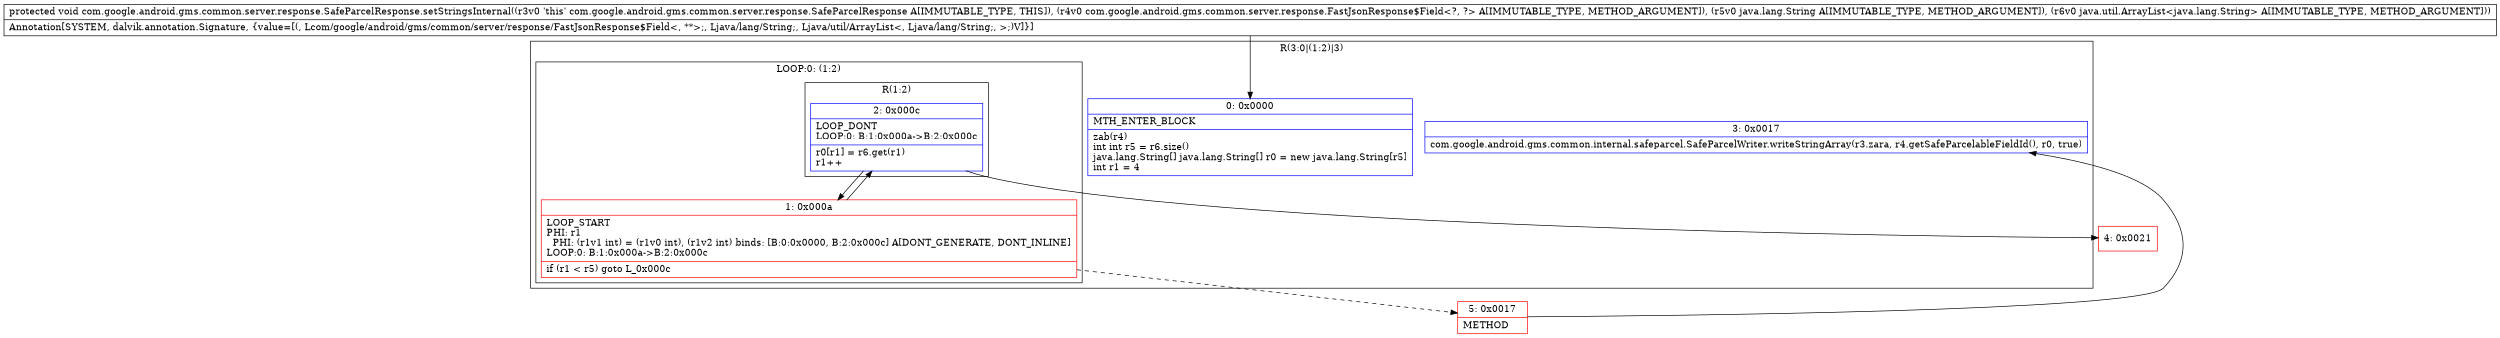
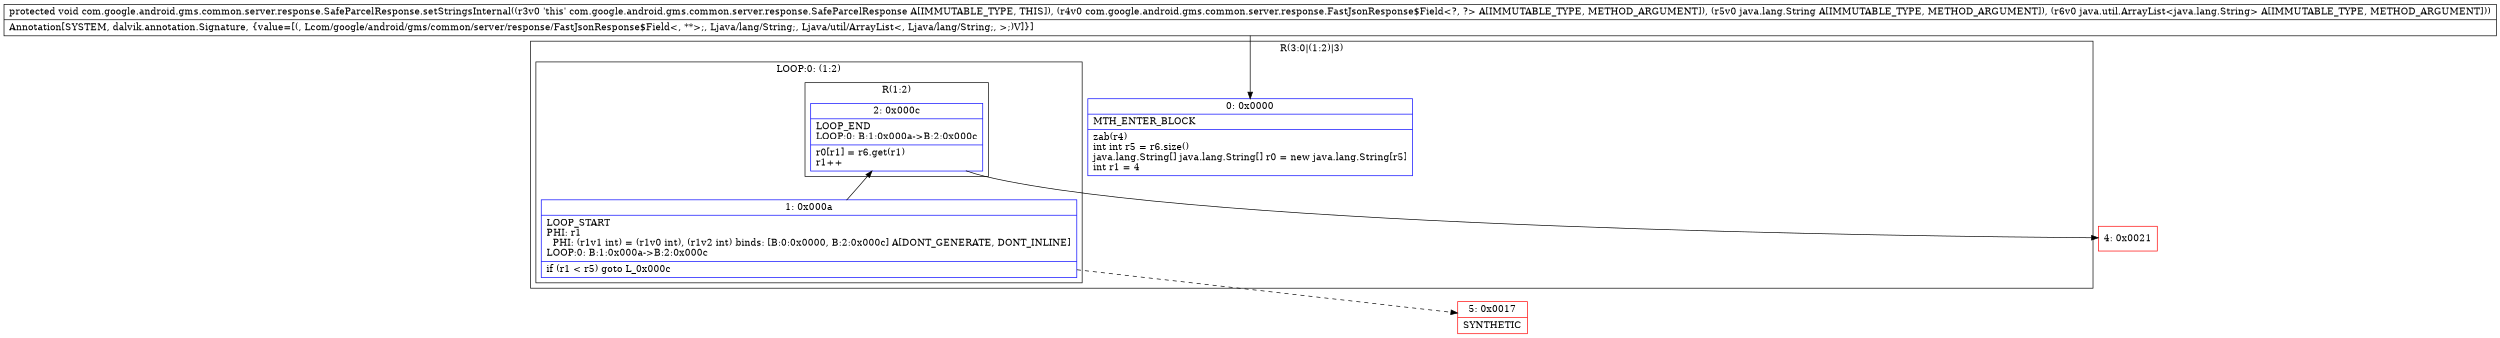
(847, 127) -> (844, 127)
(1756, 137) -> none
(853, 183) -> none
(809, 239) -> (809, 239)
(1486, 325) -> (1493, 325)
